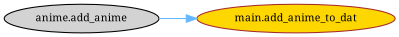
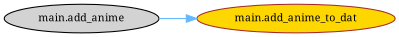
(82, 19) -> (82, 19)
